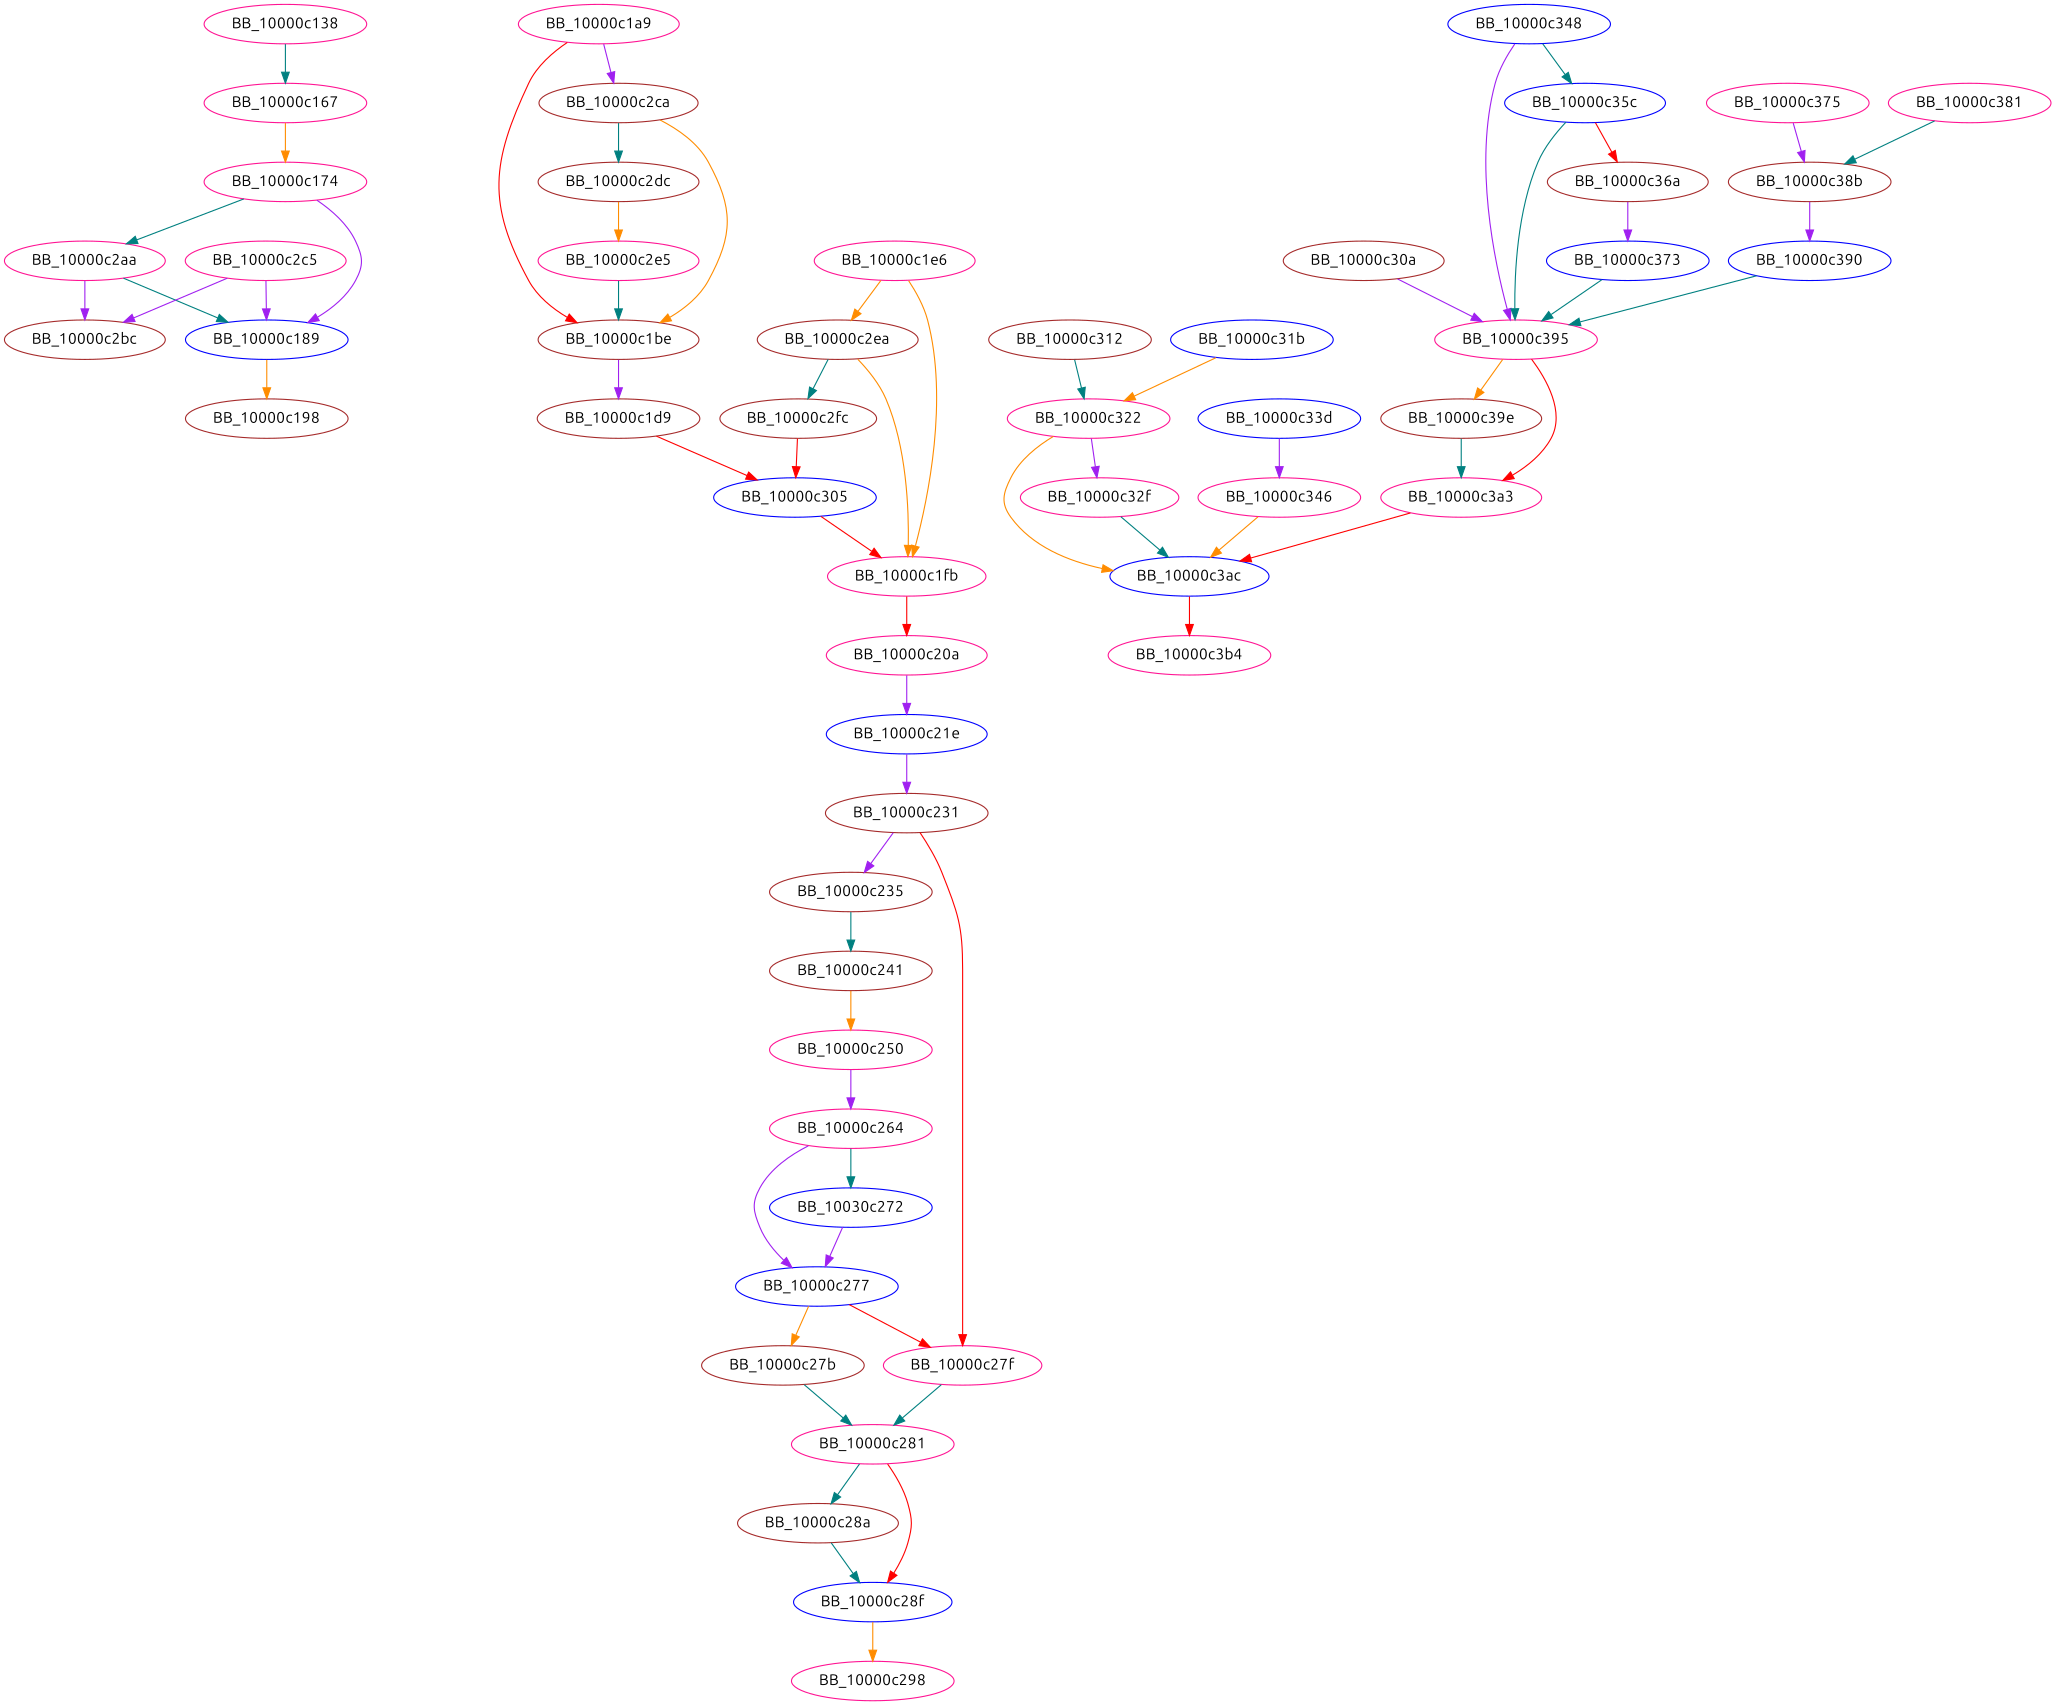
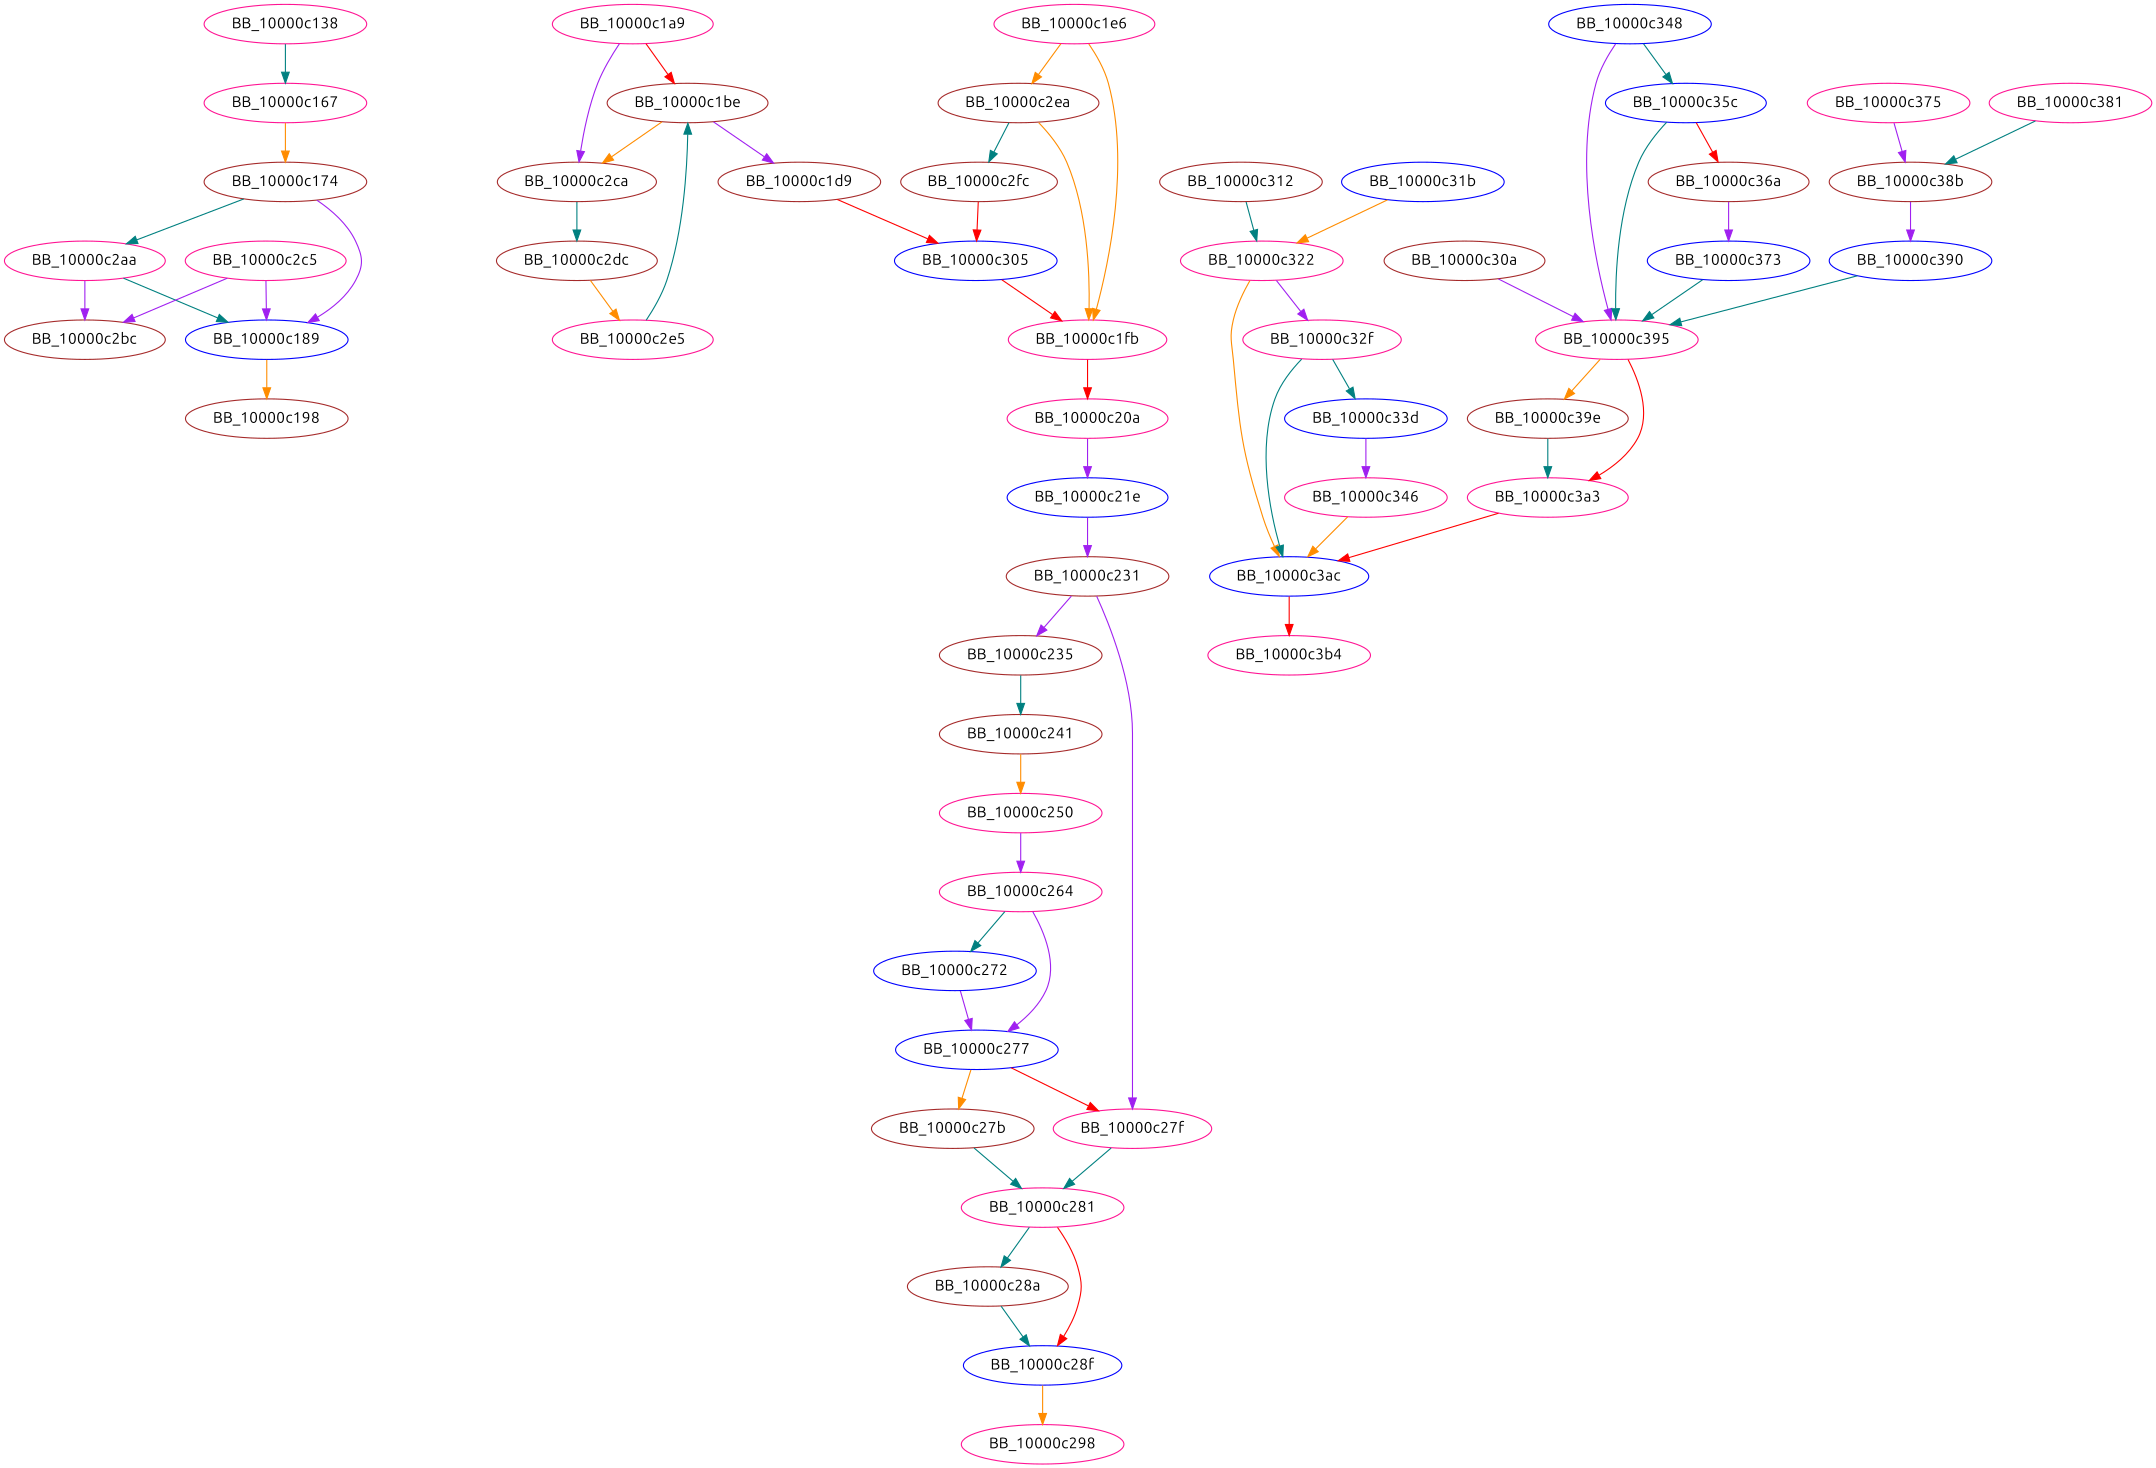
(285, 182) -> (285, 182)
(727, 216) -> (637, 139)
none -> (1341, 374)
(963, 1079) -> (1132, 844)
(851, 1208) -> (955, 971)
